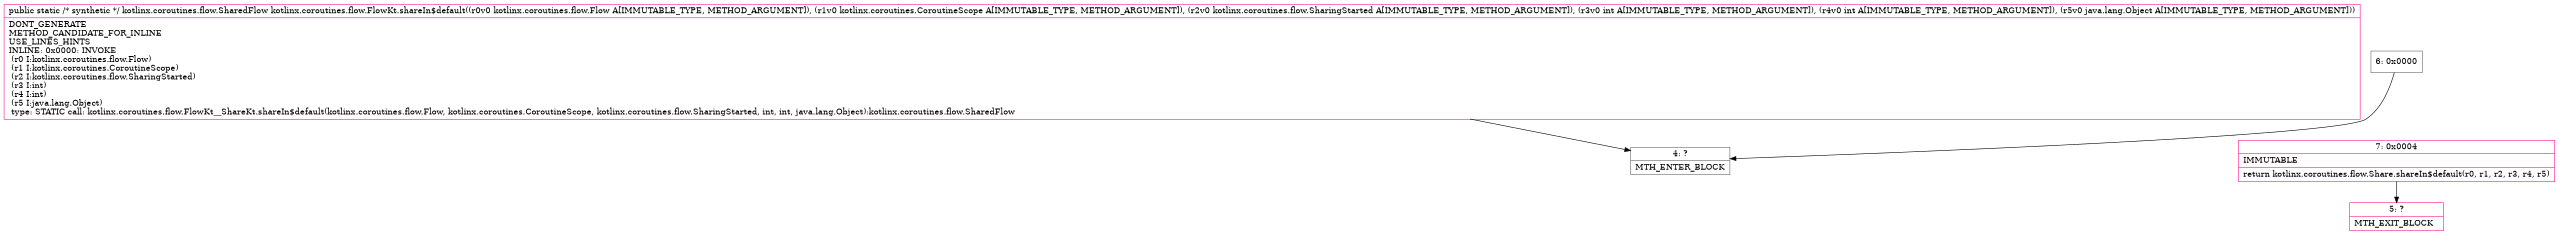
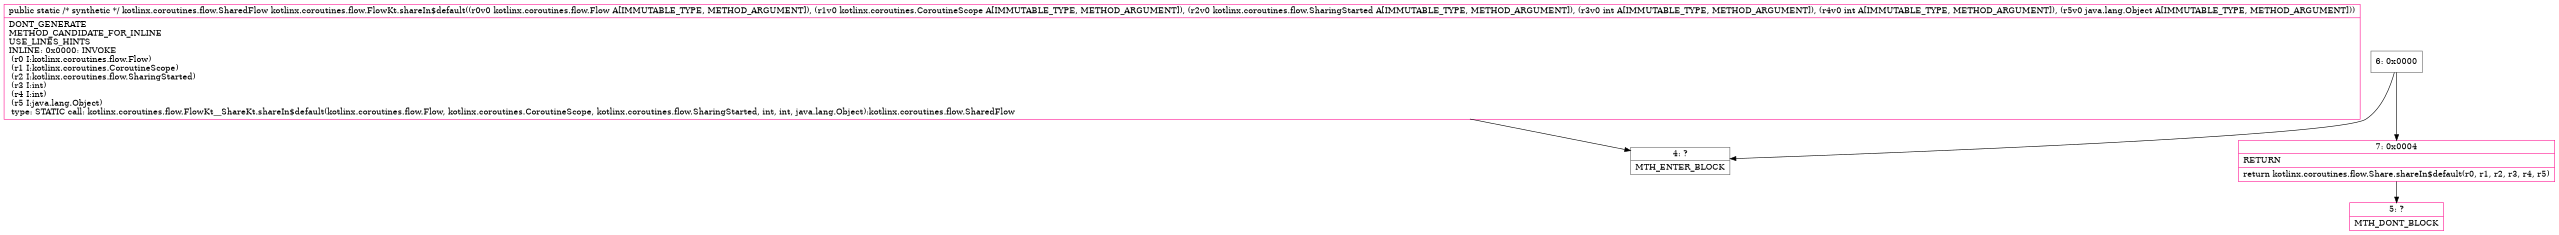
none -> (2397, 103)
(2271, 160) -> (2262, 160)
(2394, 223) -> (2397, 223)
